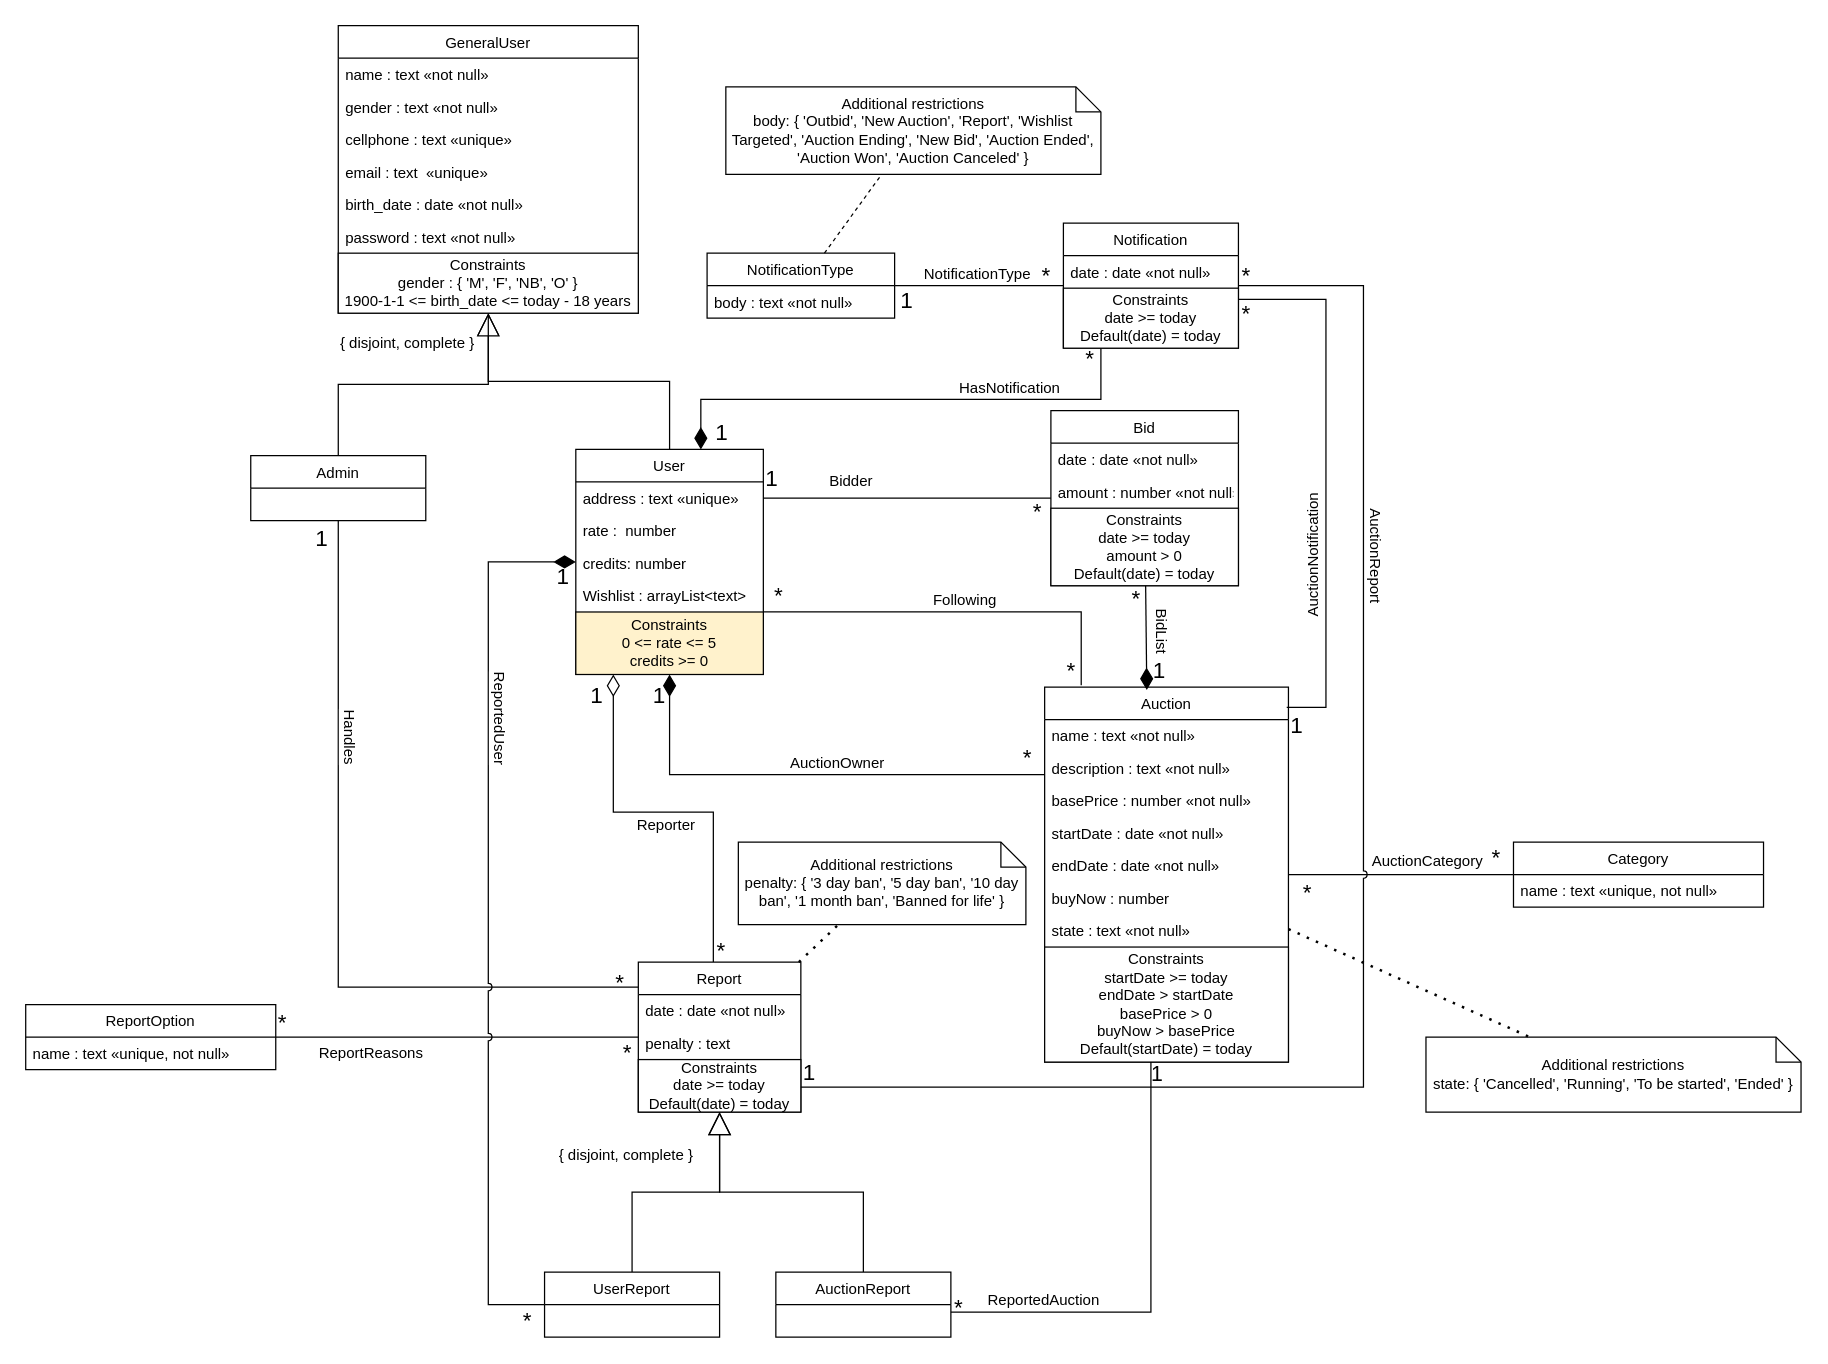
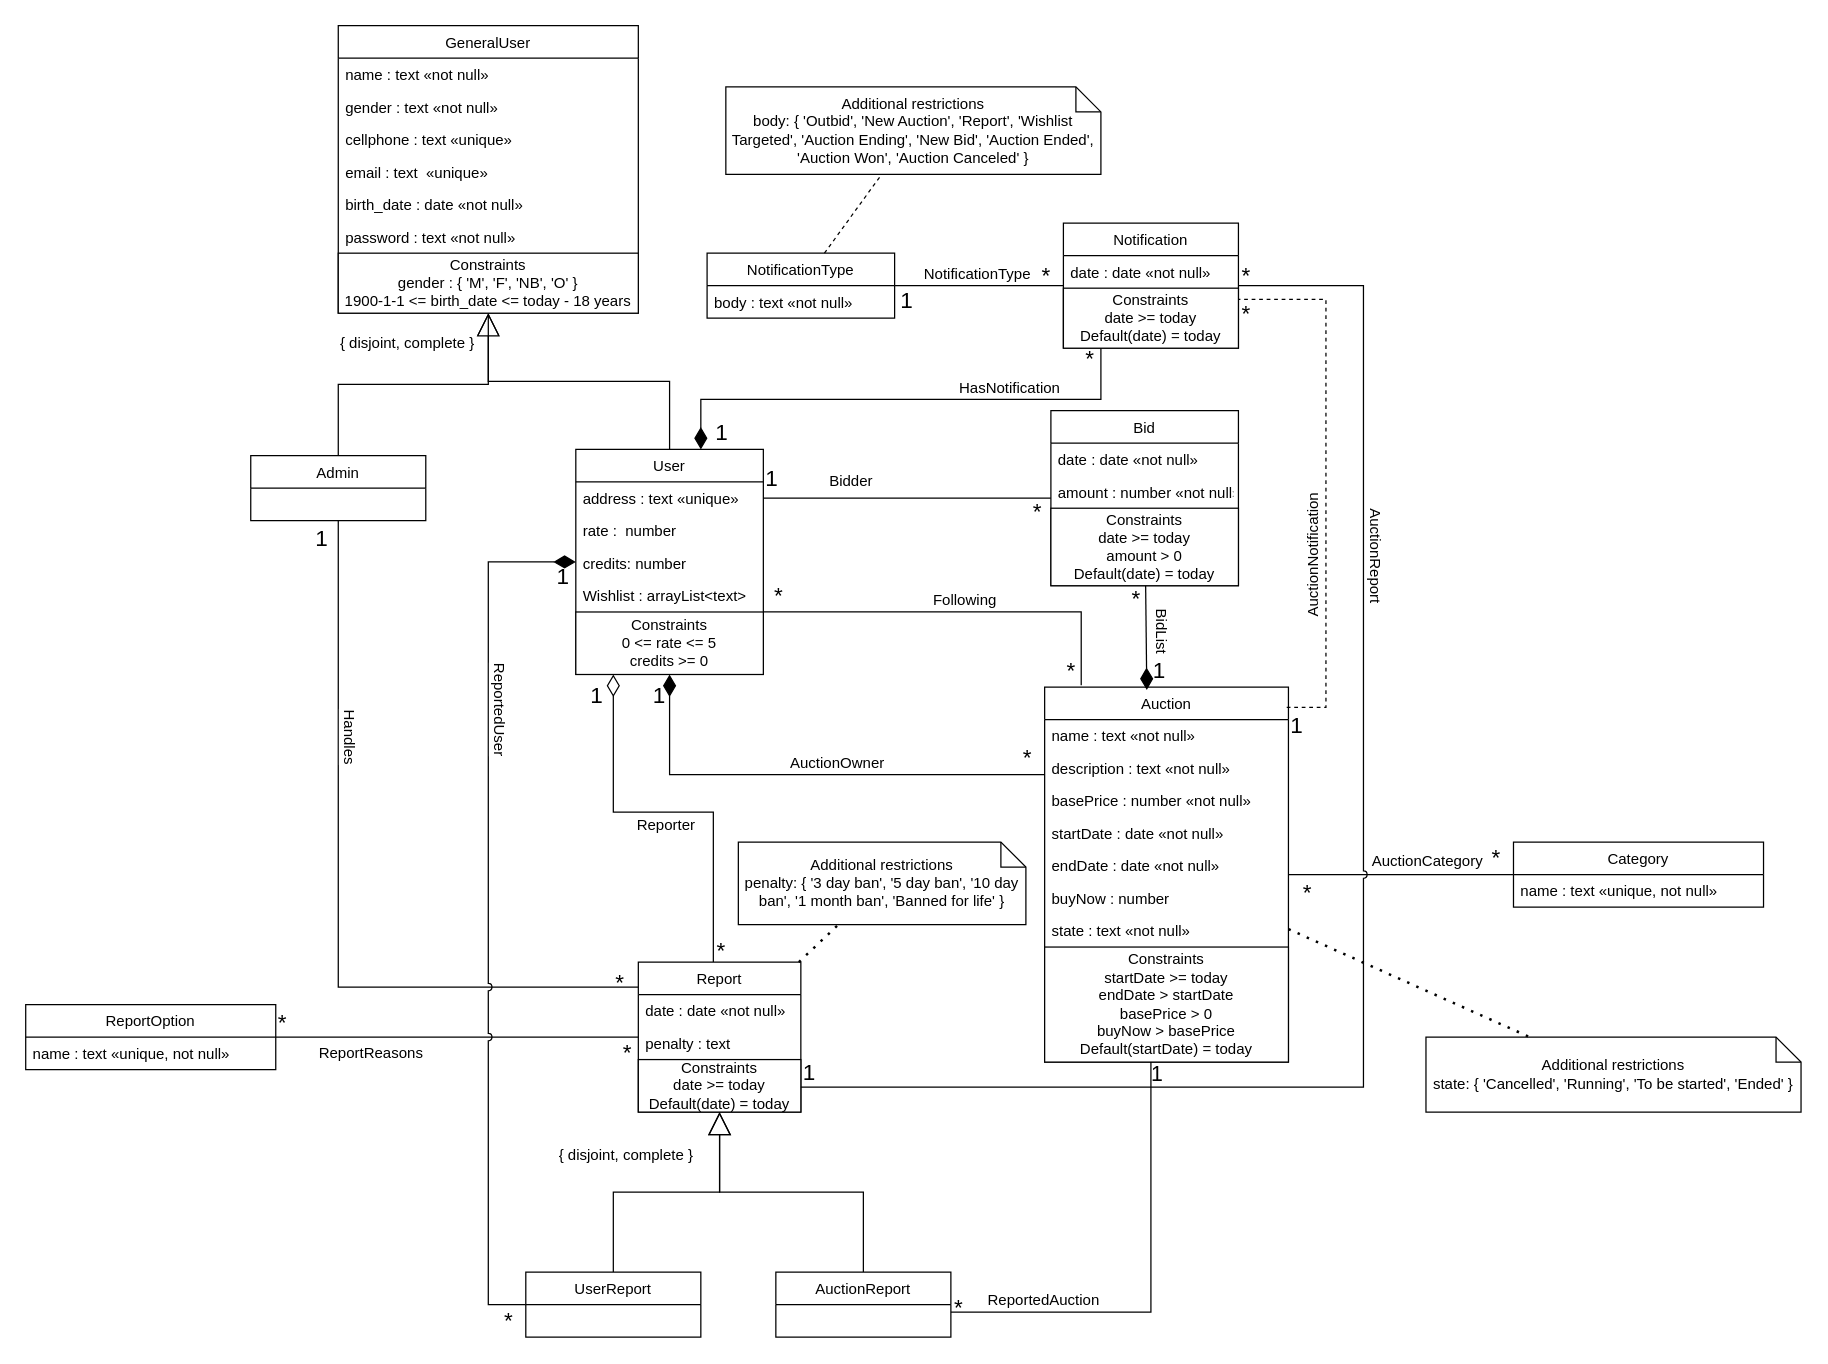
(1326, 477) -> (1326, 477)
(669, 643) -> (669, 643)
(632, 1304) -> (613, 1304)
